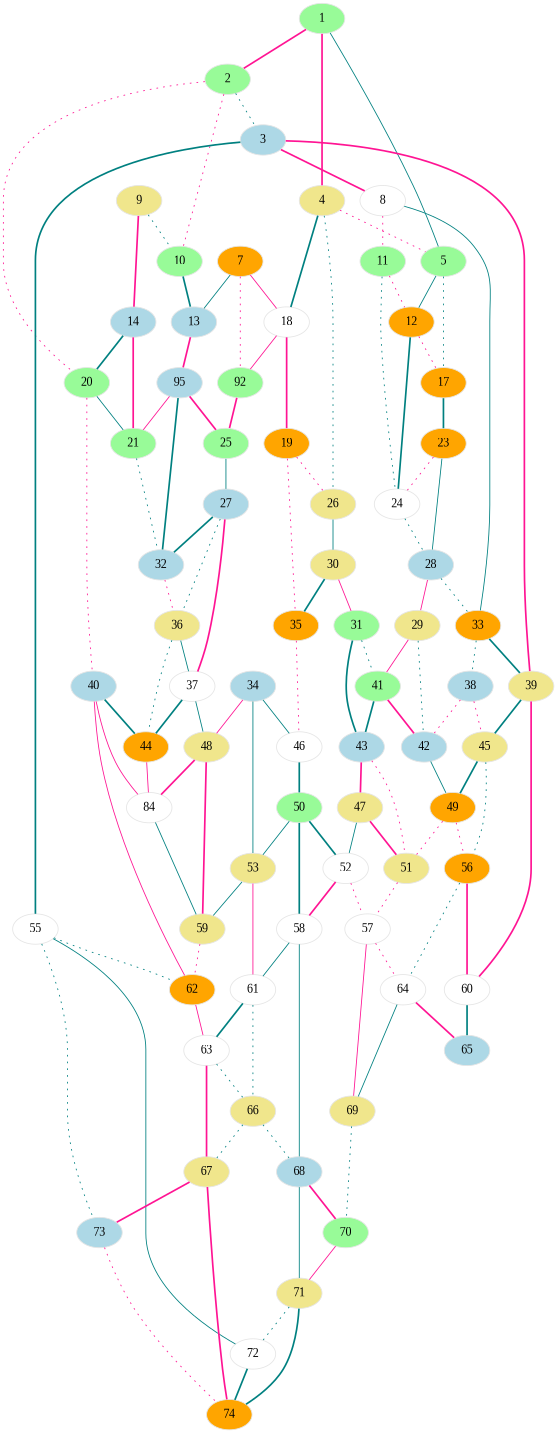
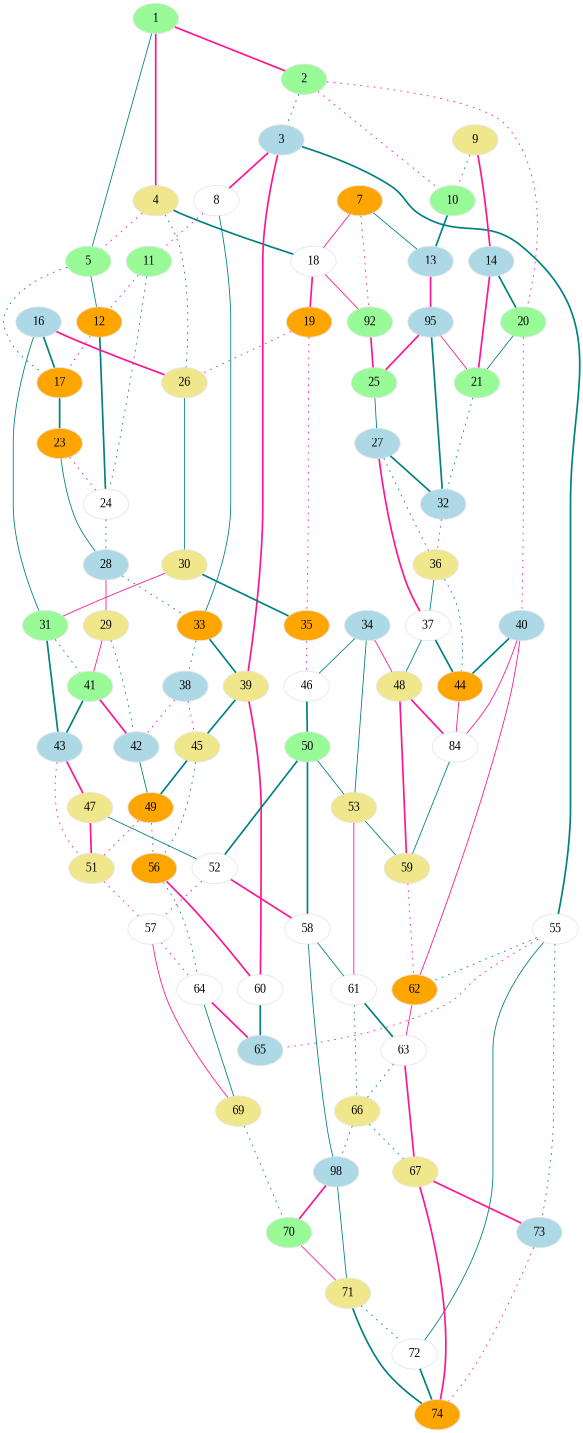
none -> (39, 322)
none -> (420, 1016)
(299, 1172) -> (336, 1172)
